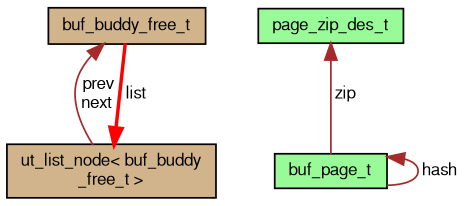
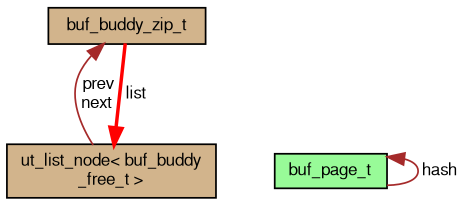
(127, 26) -> (127, 26)
(331, 26) -> none
